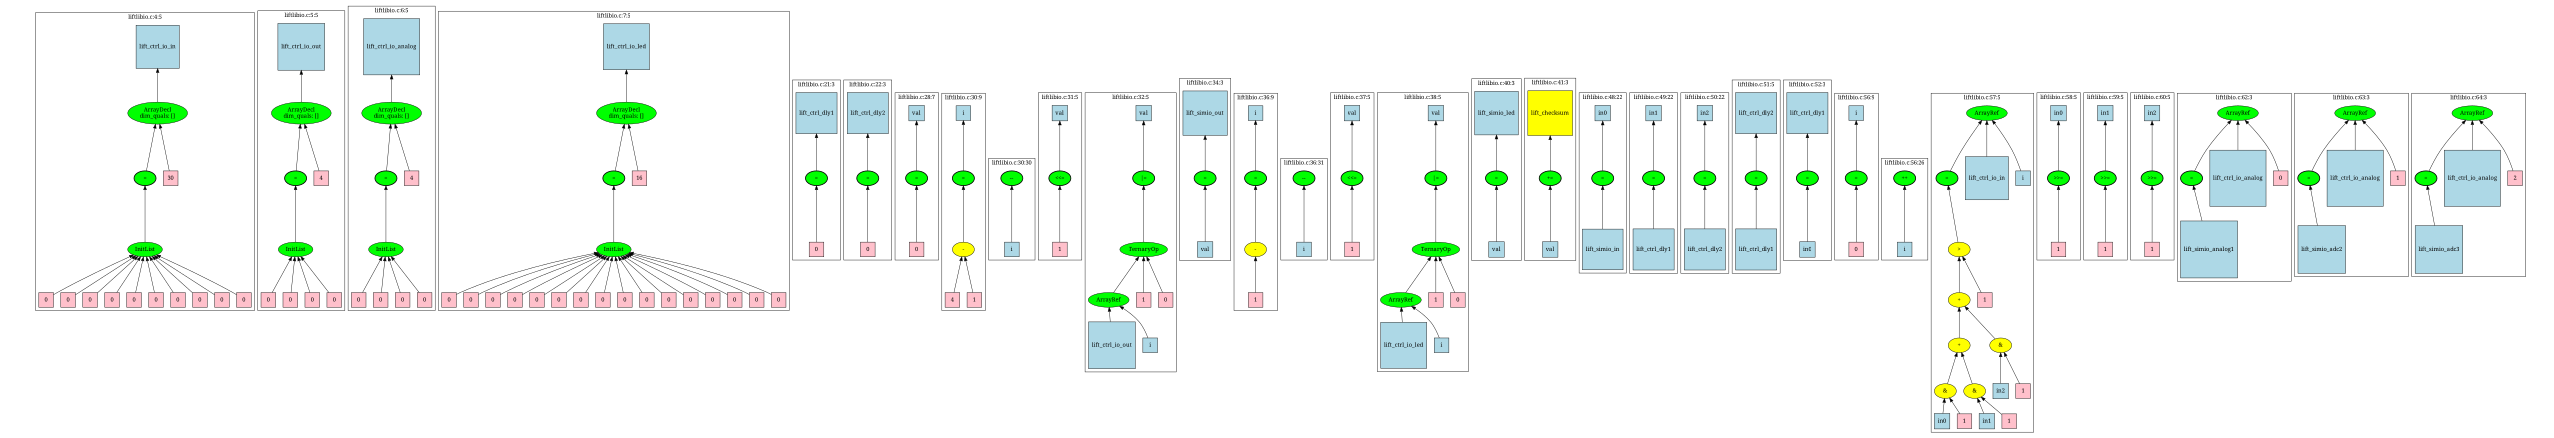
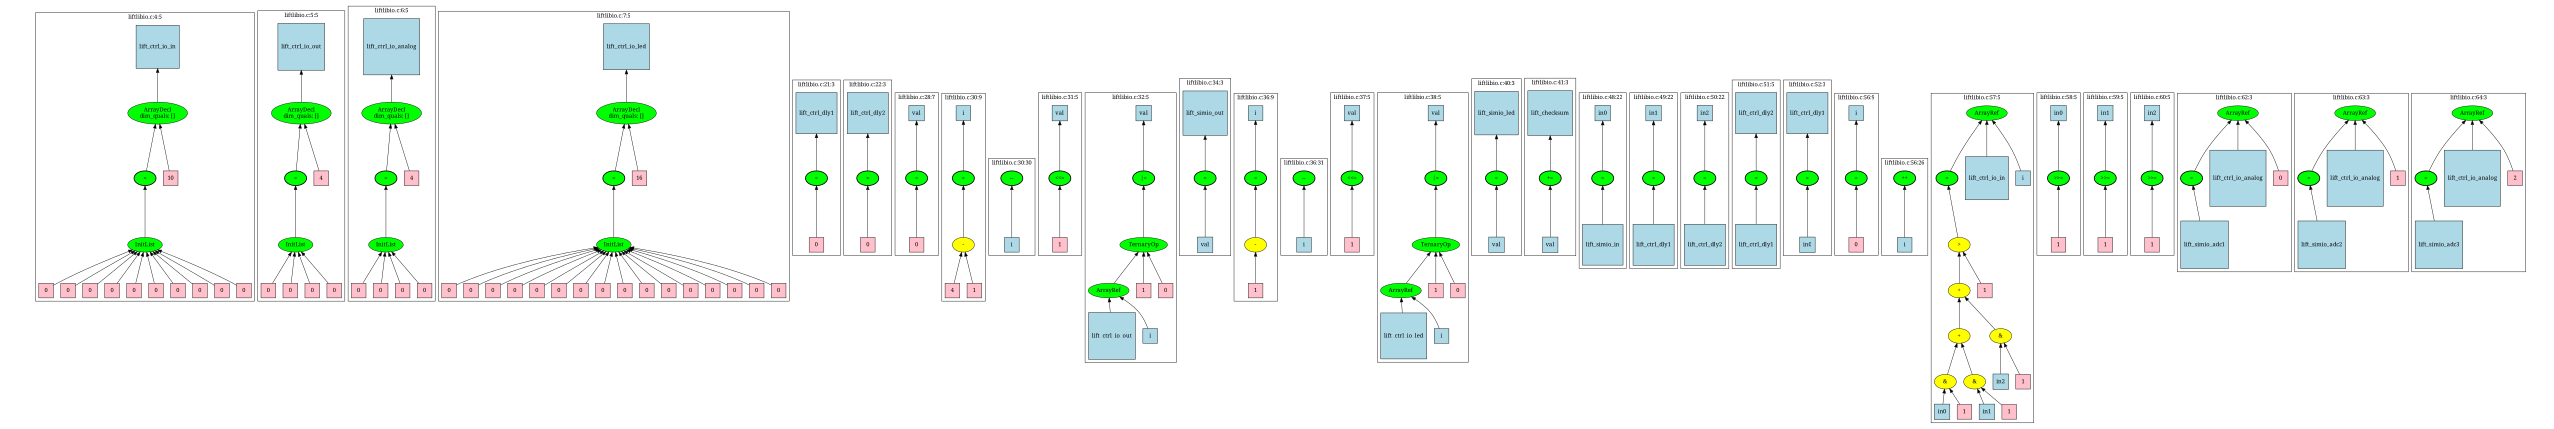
(1550, 113) -> (1550, 113)
(171, 178) -> (171, 178)
(2209, 249) -> (2205, 245)
